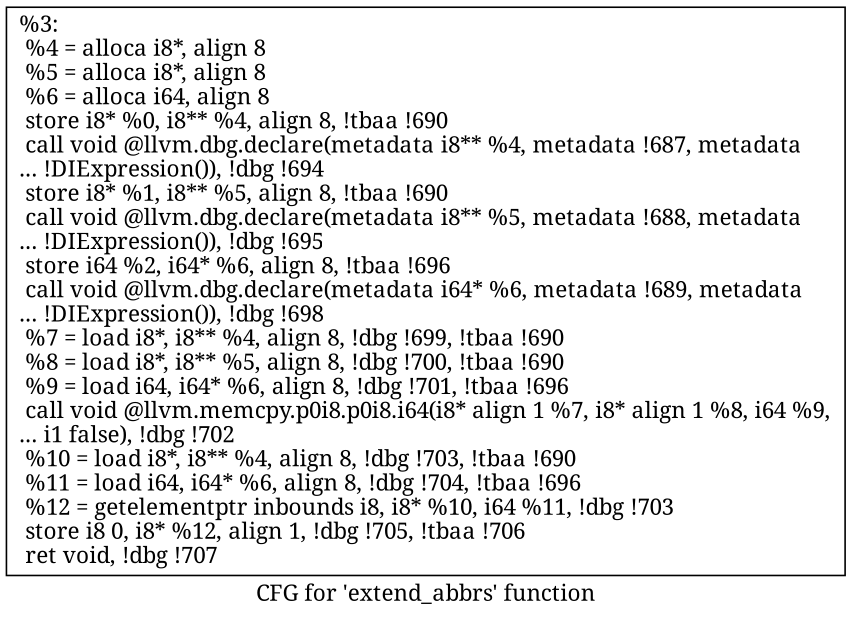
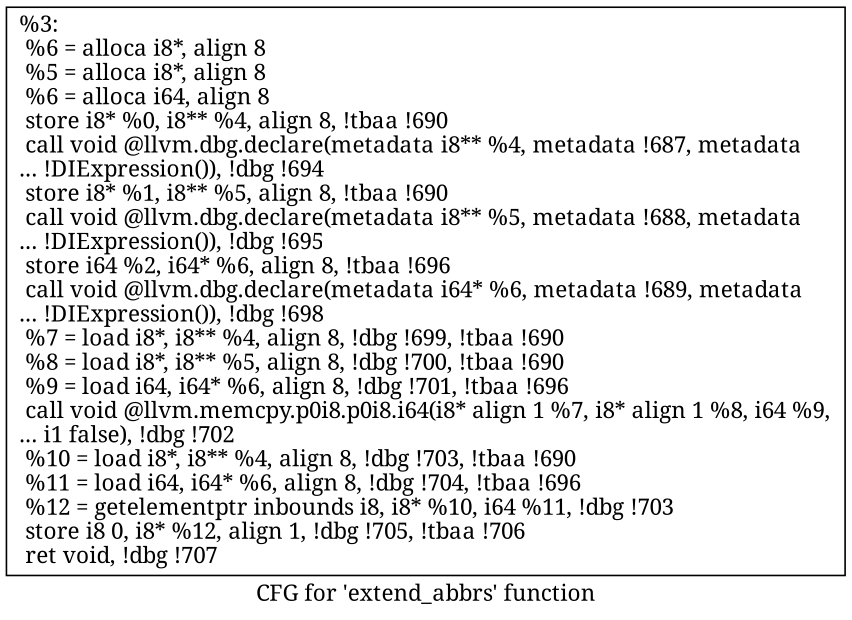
(143, 49) -> (143, 49)
